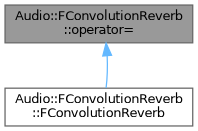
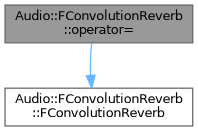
(107, 72) -> (90, 59)
